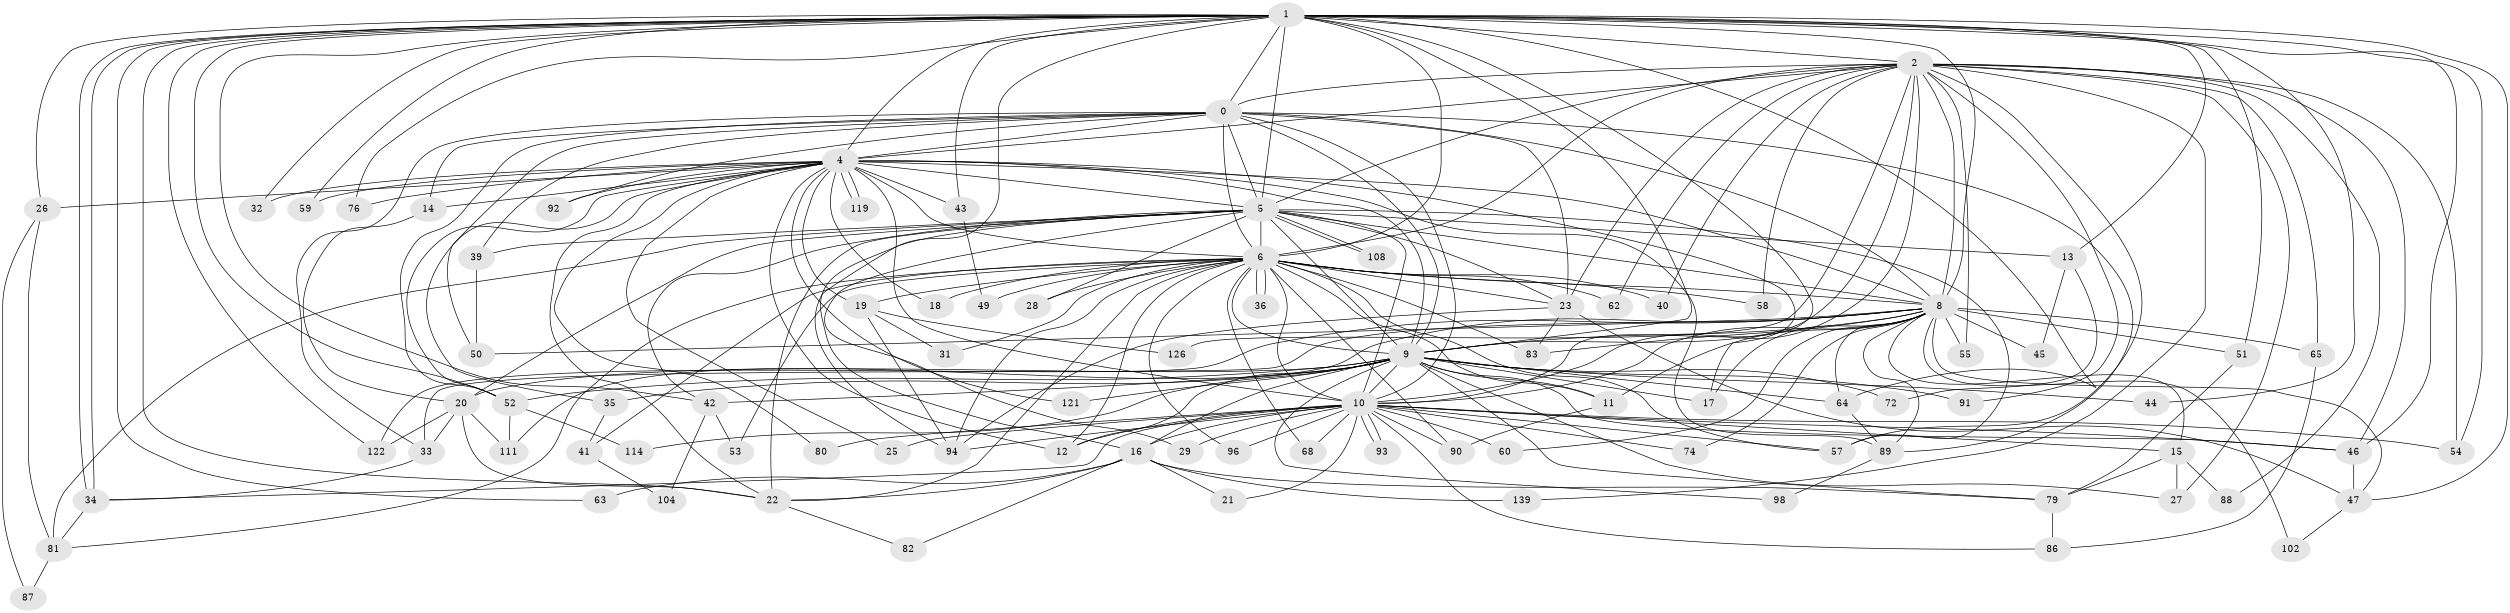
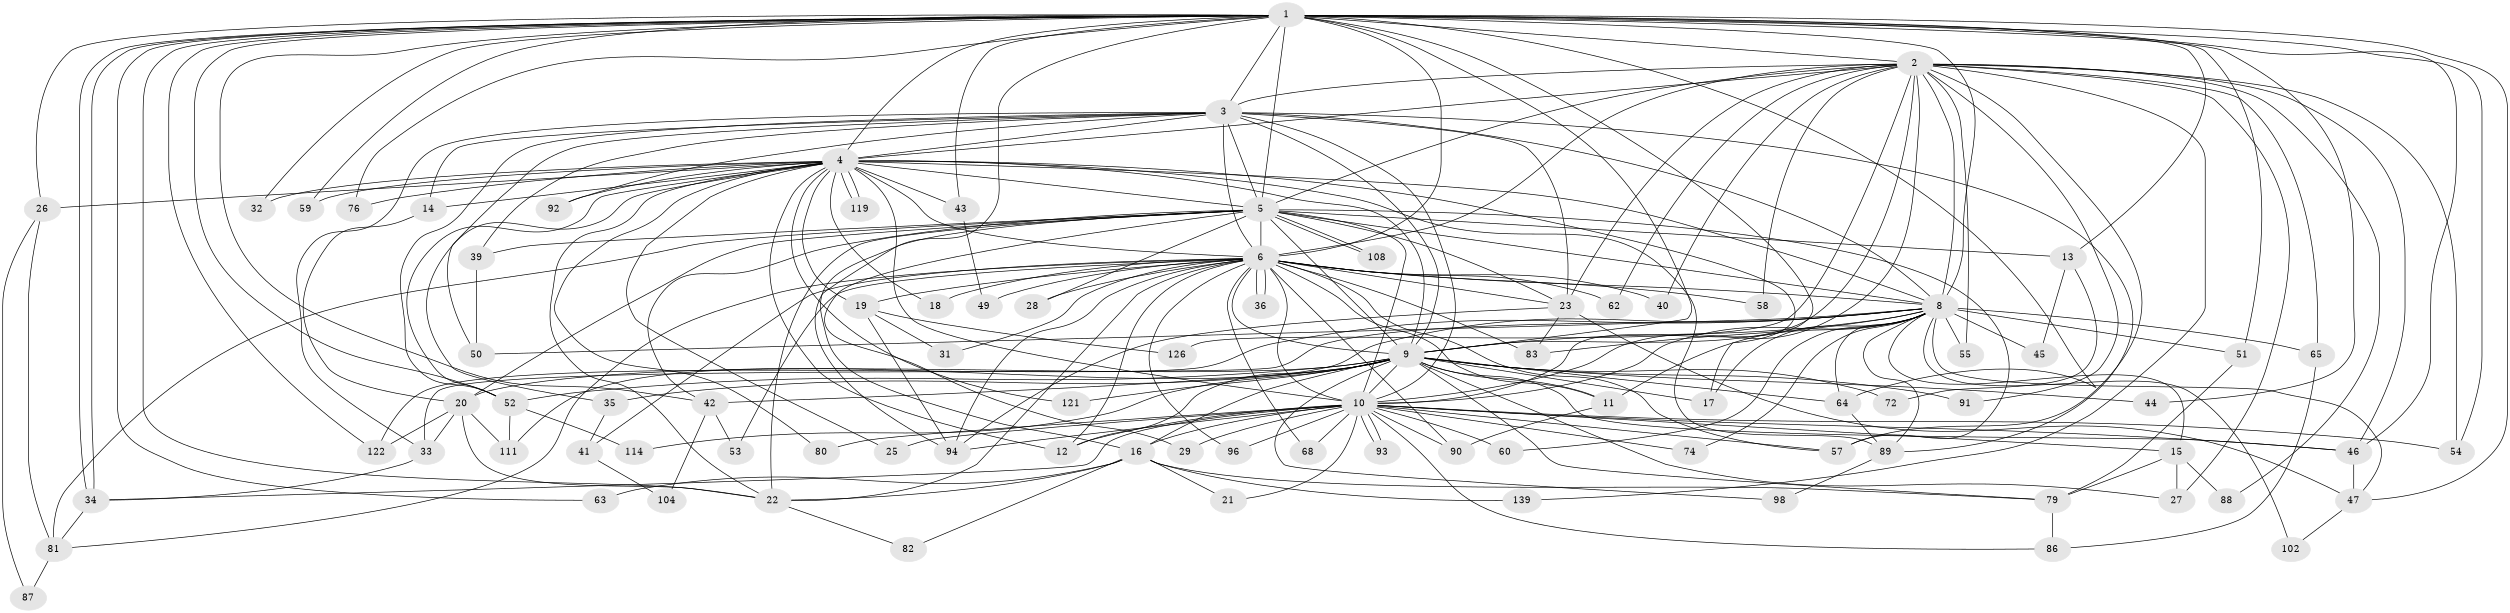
(1224, 112) -> (1224, 112)
